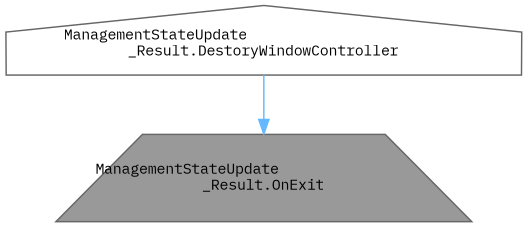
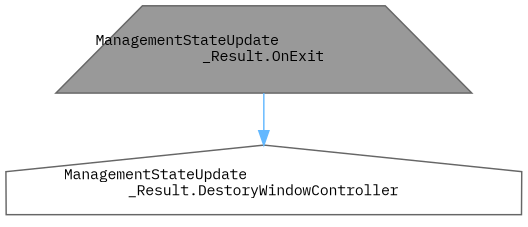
(264, 97) -> (264, 112)
